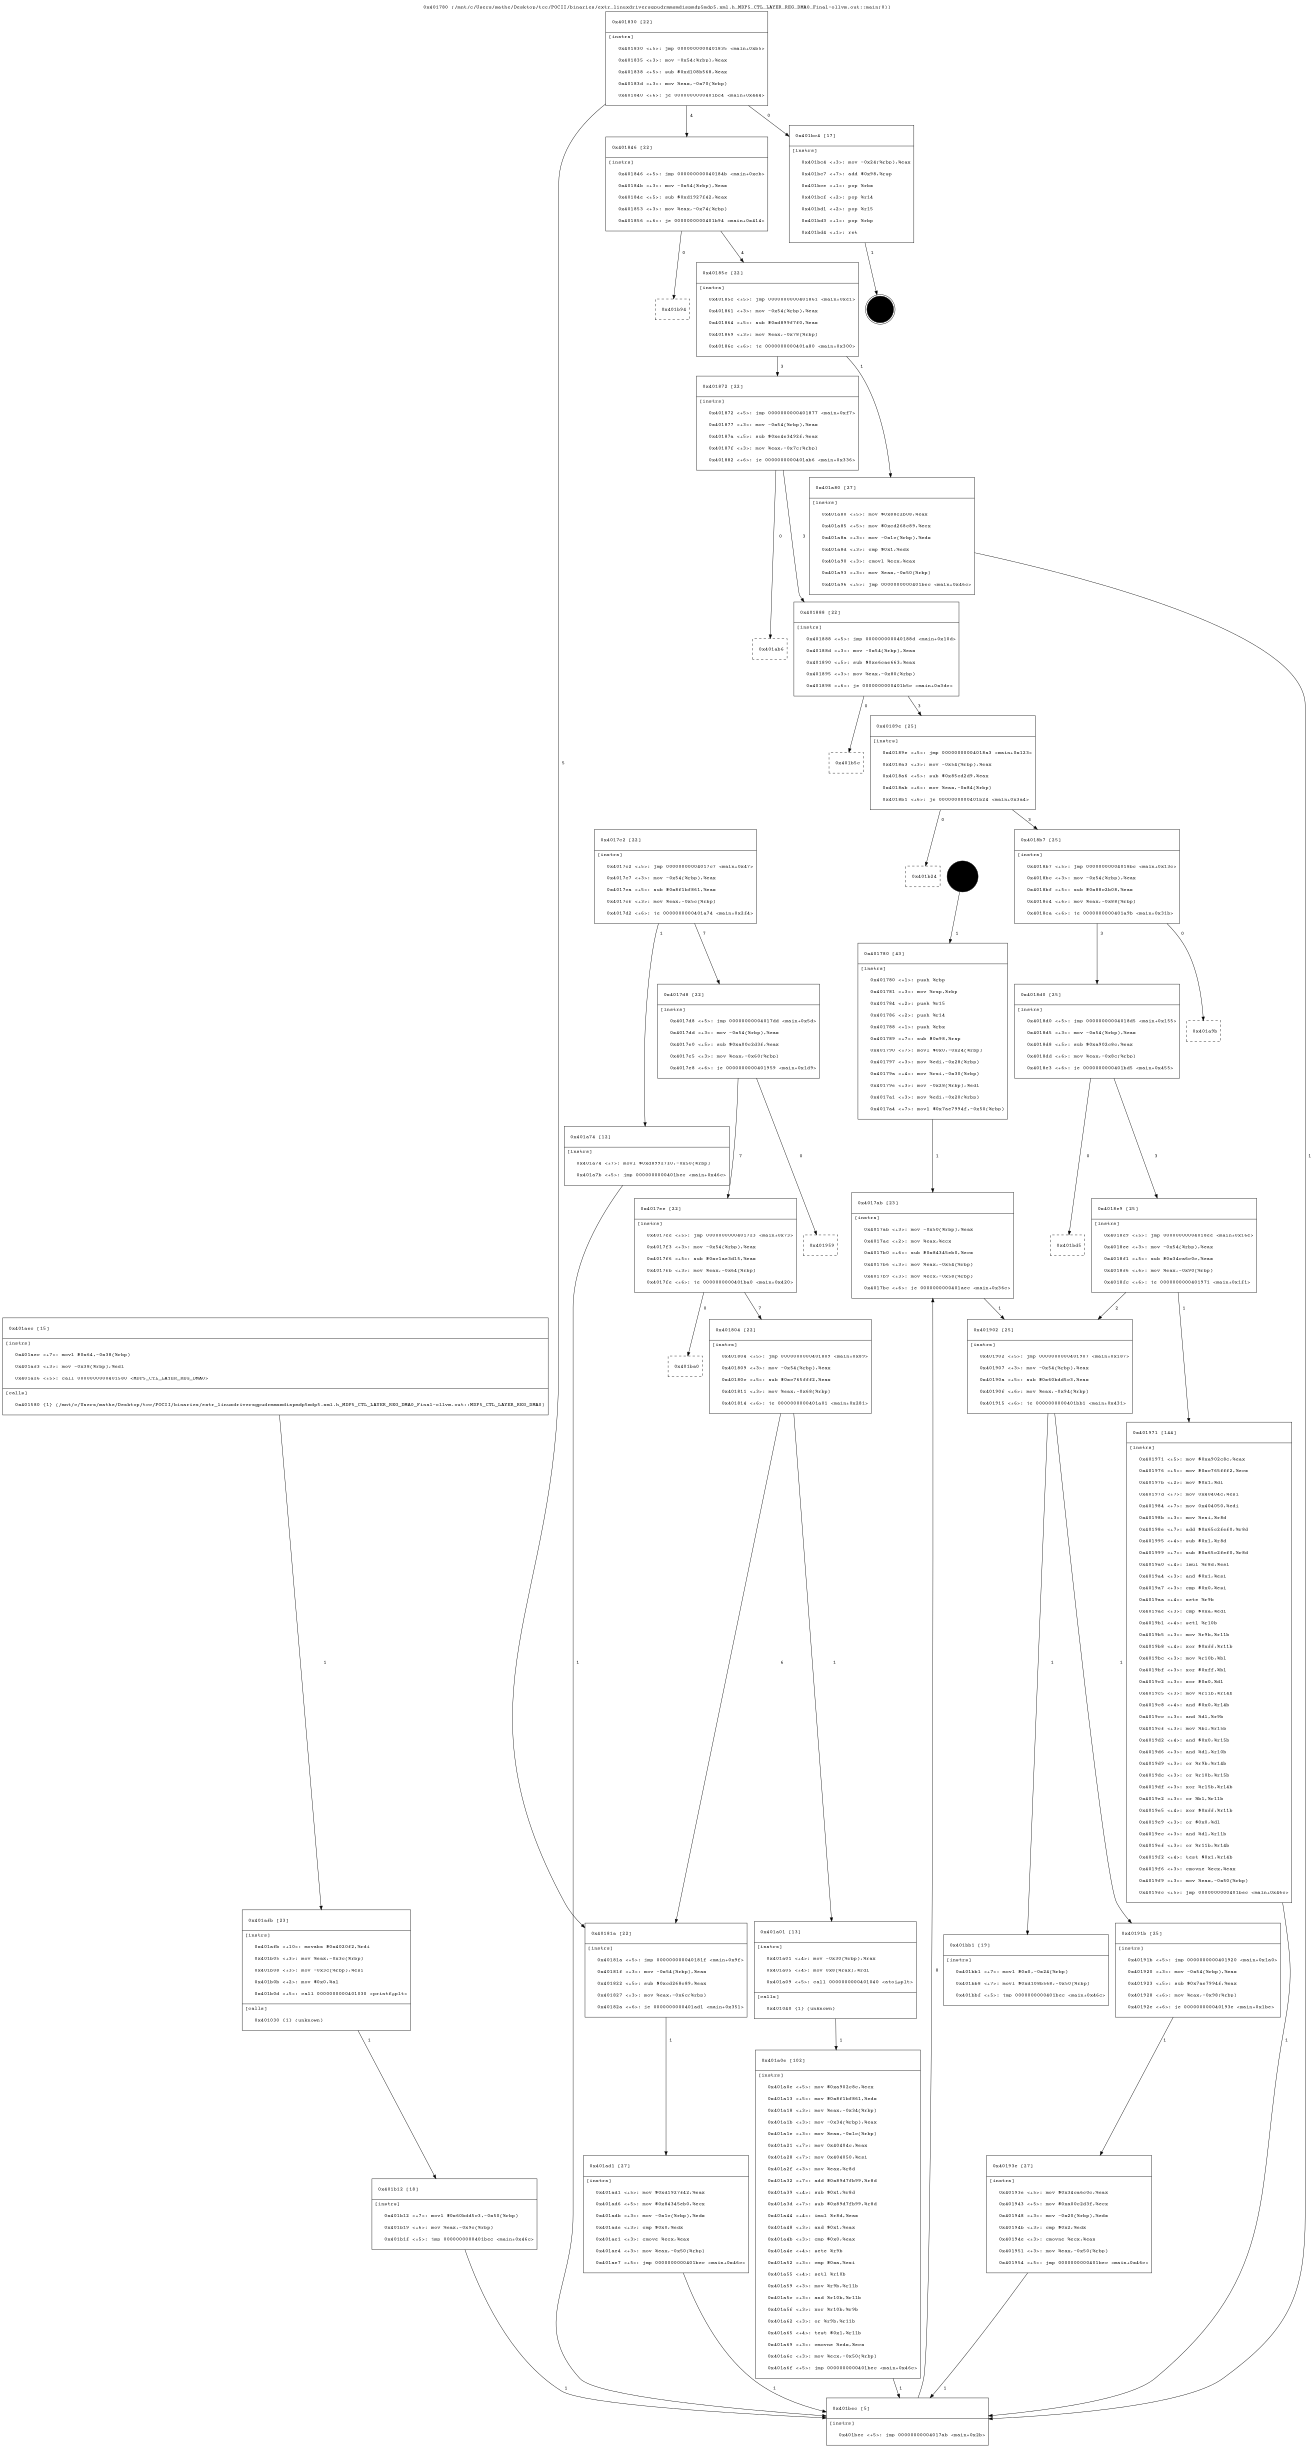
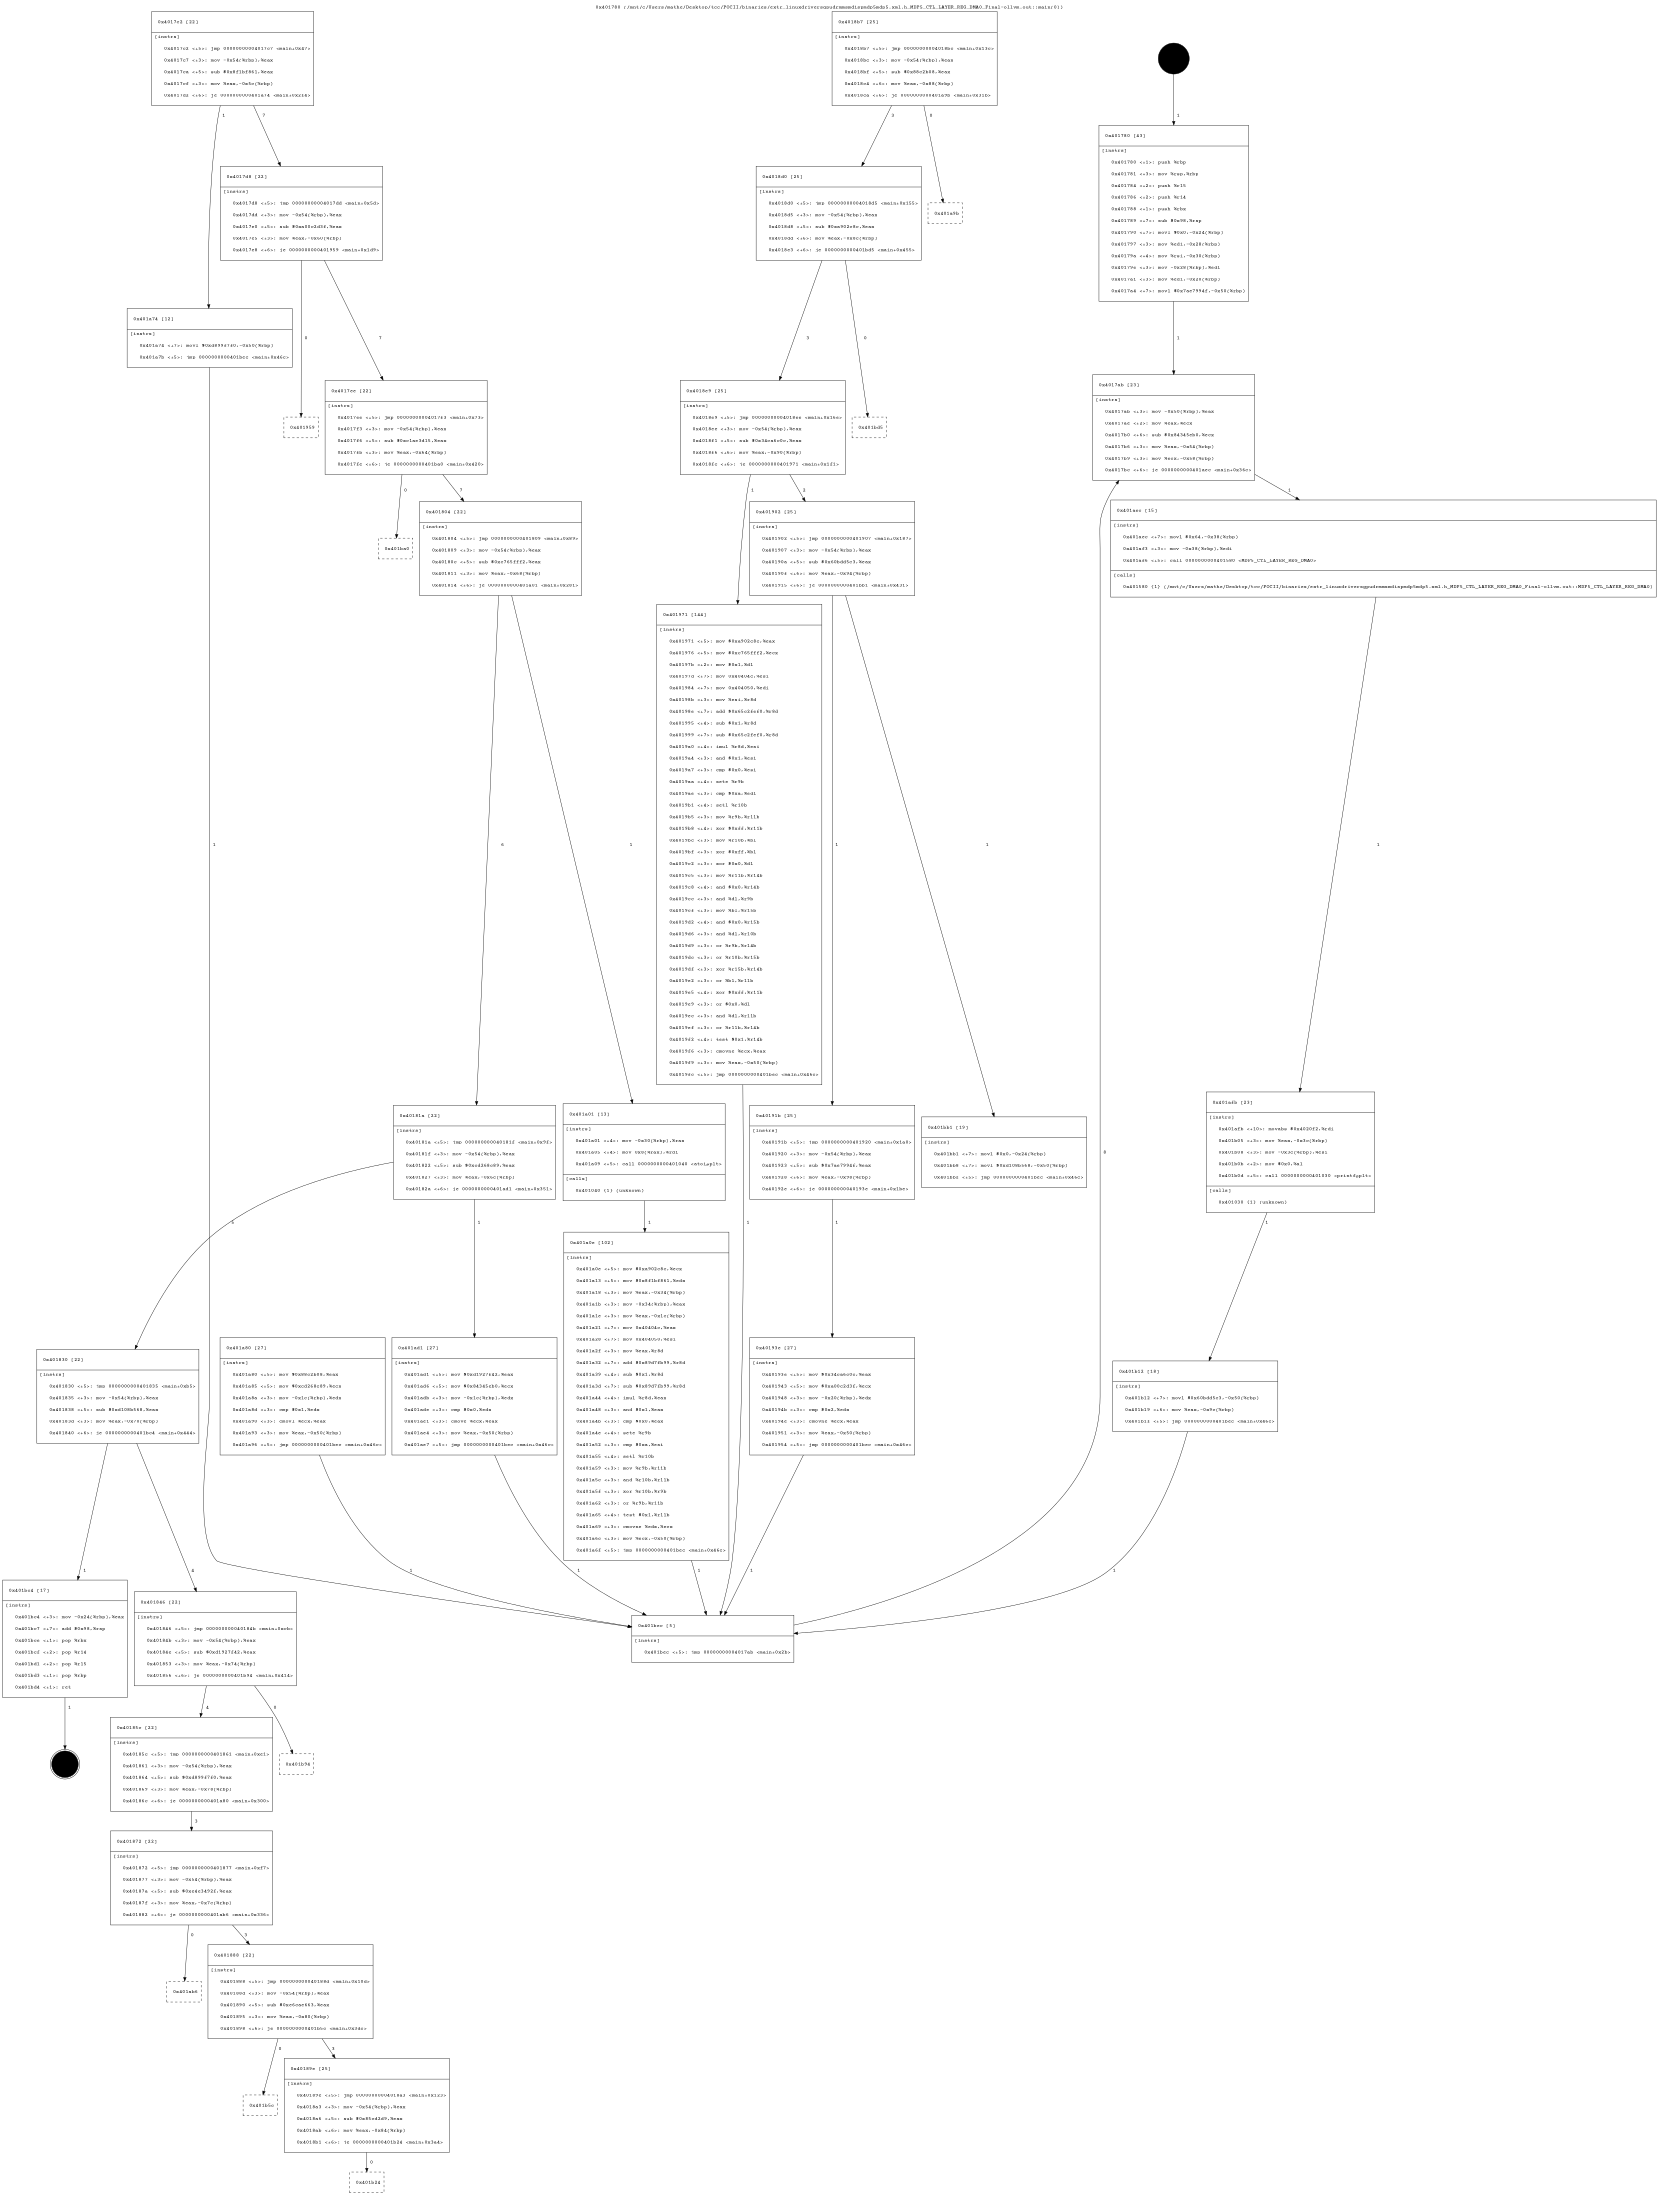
(767, 115) -> (83, 1570)
(878, 411) -> none
(1023, 818) -> none
(559, 1016) -> (238, 1217)
(993, 1307) -> (1275, 486)
